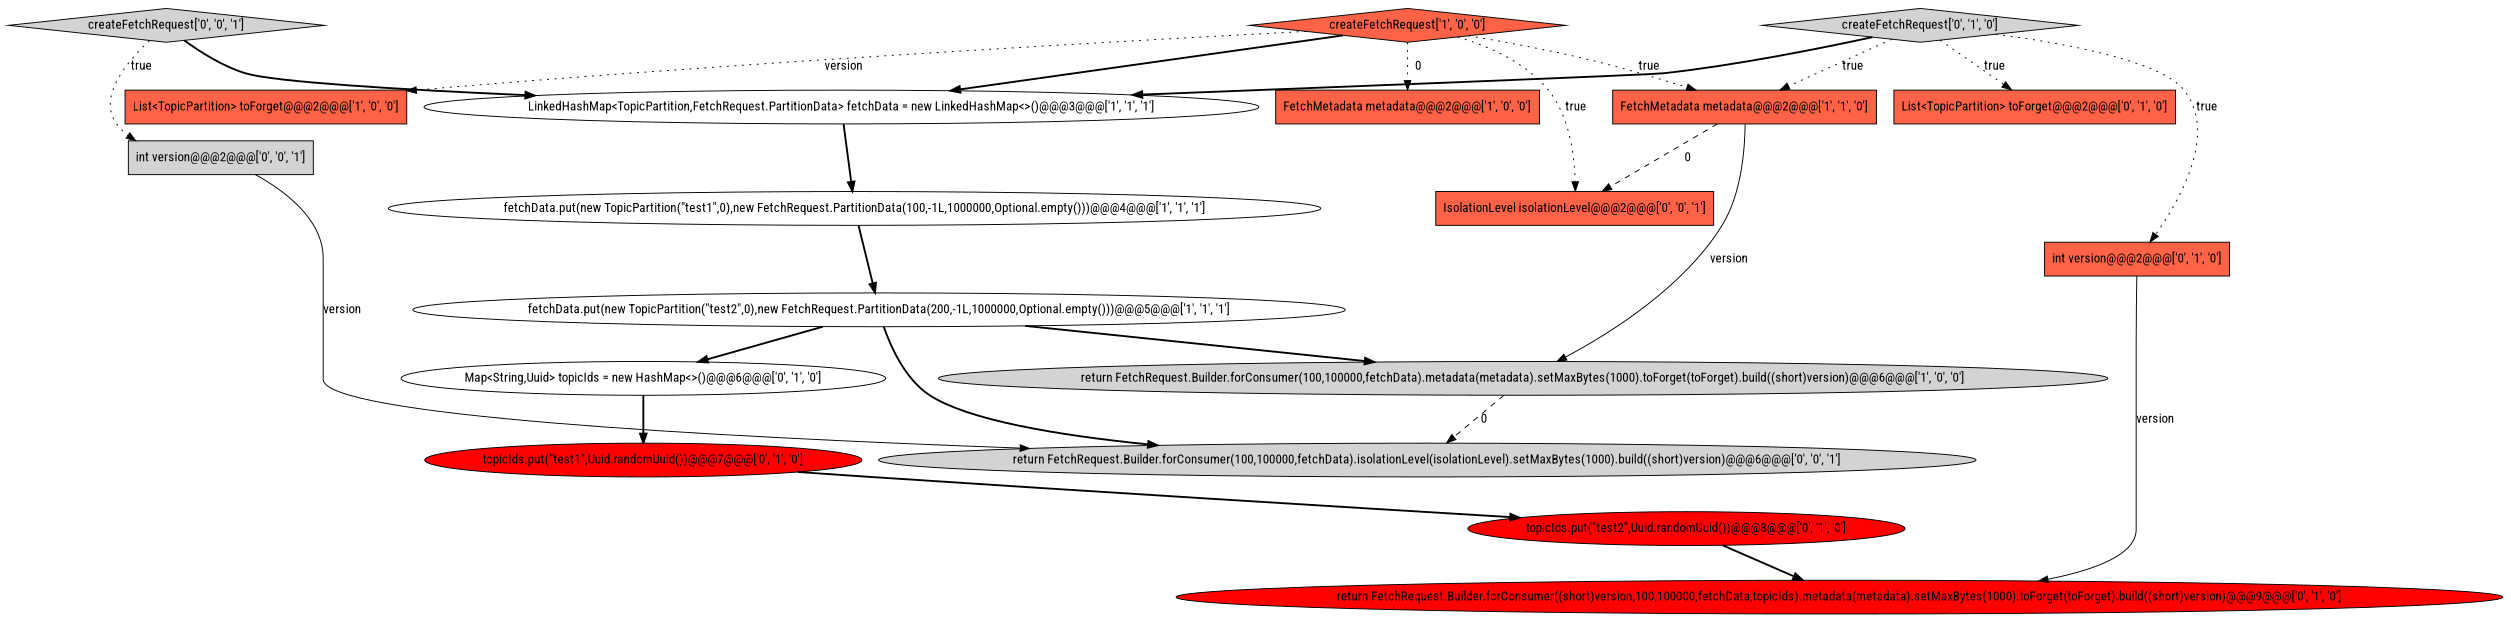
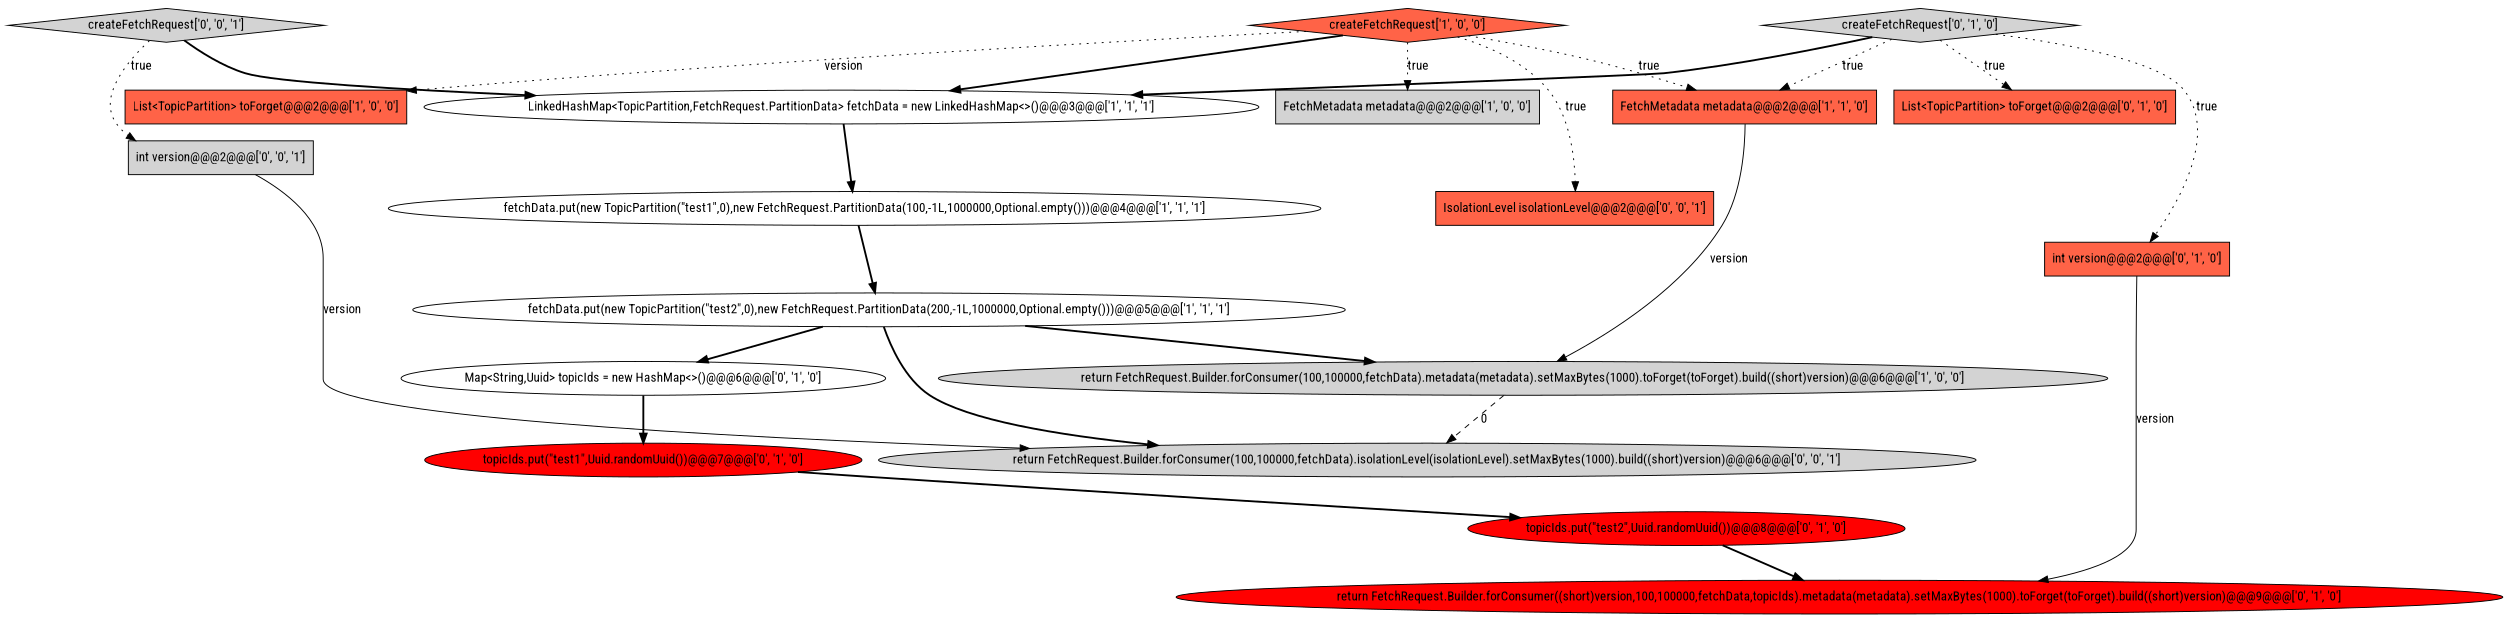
(1418, 66) -> (1418, 66)
(1408, 107) -> (1408, 107)
(1664, 155) -> none
